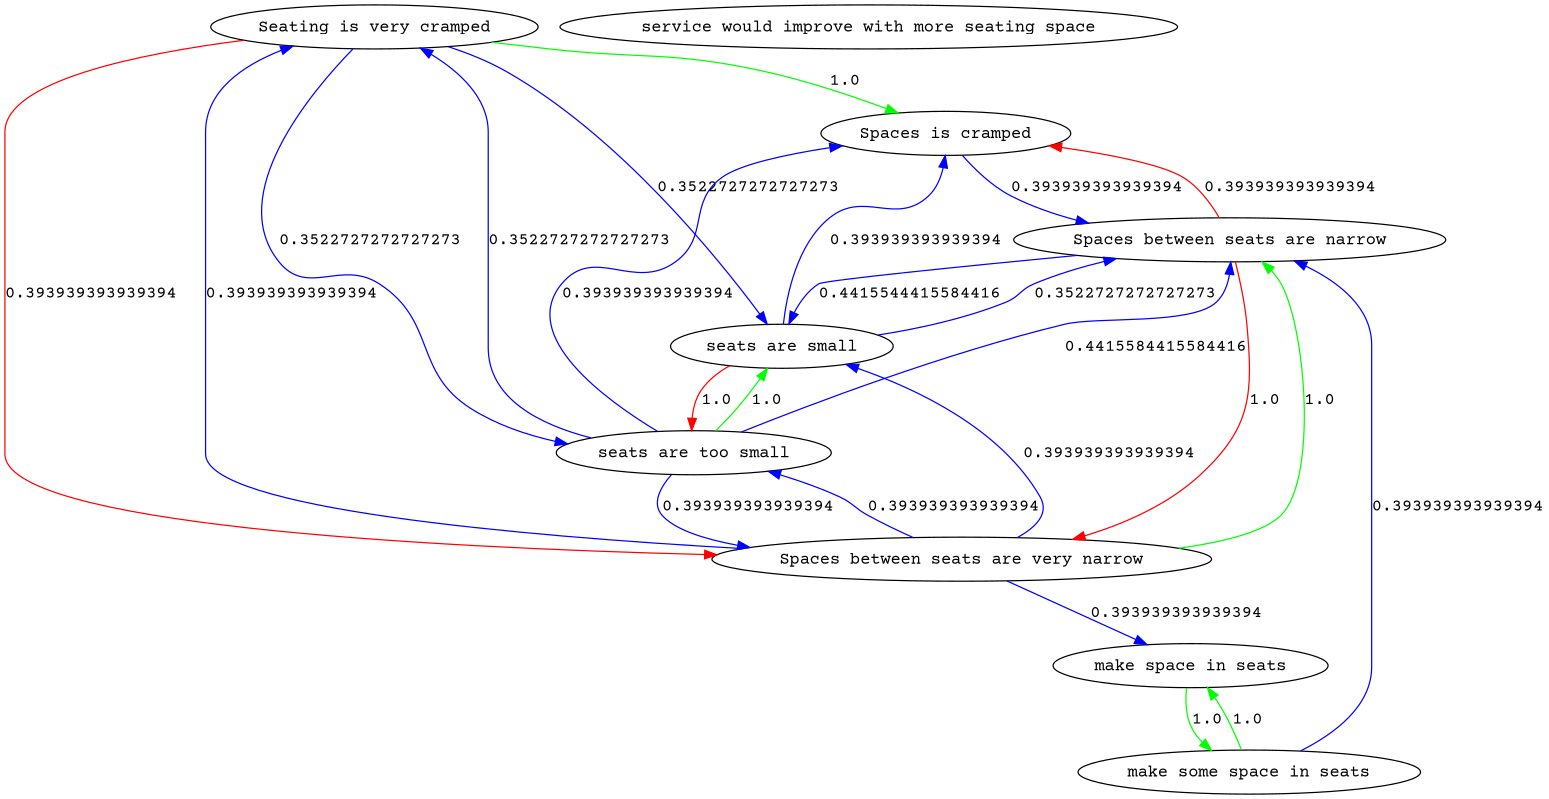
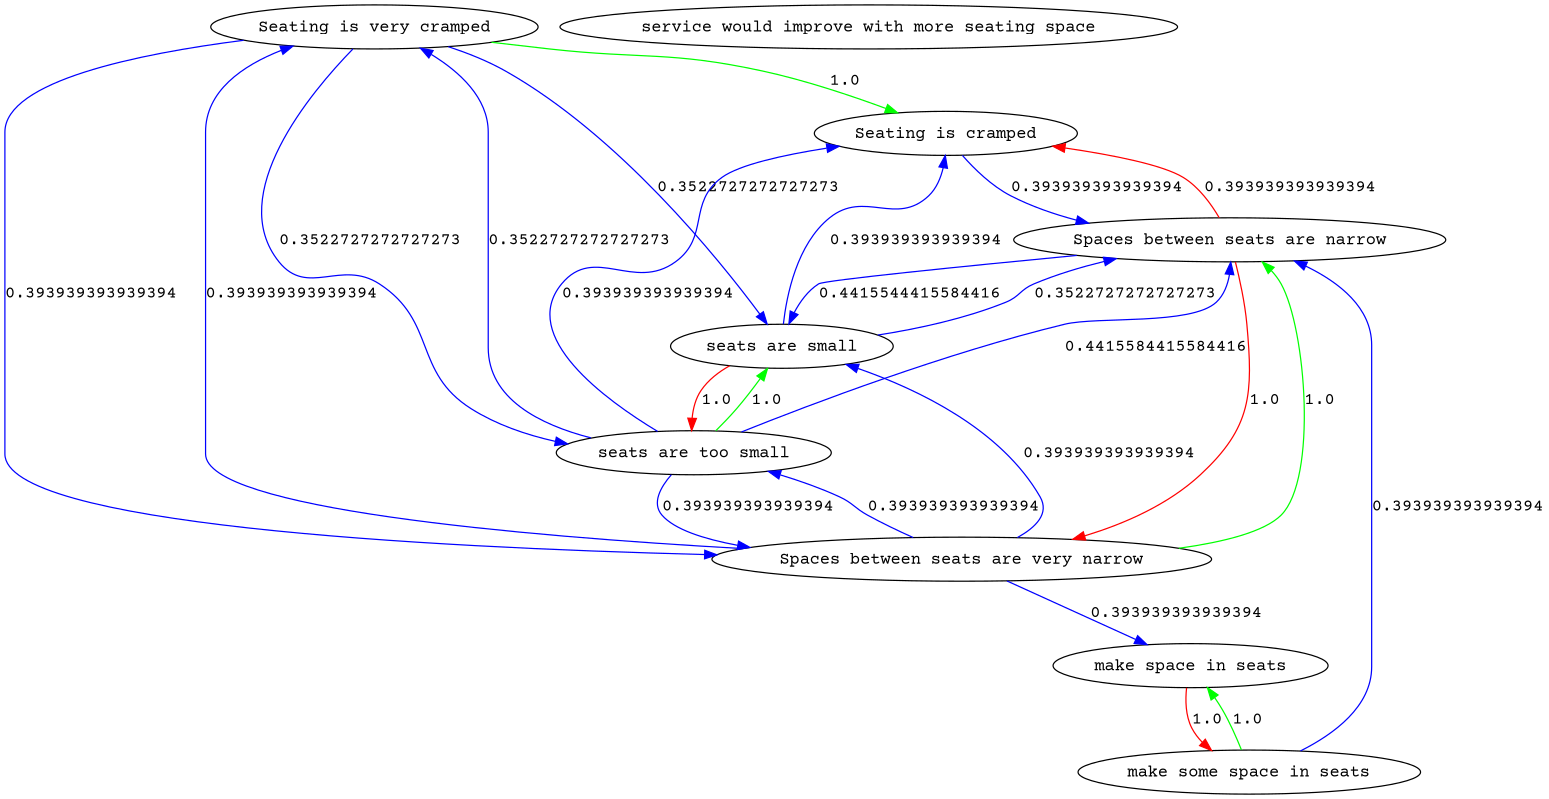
(946, 133) -> (946, 133)
(55, 491) -> (55, 491)
(1188, 717) -> (1188, 717)
